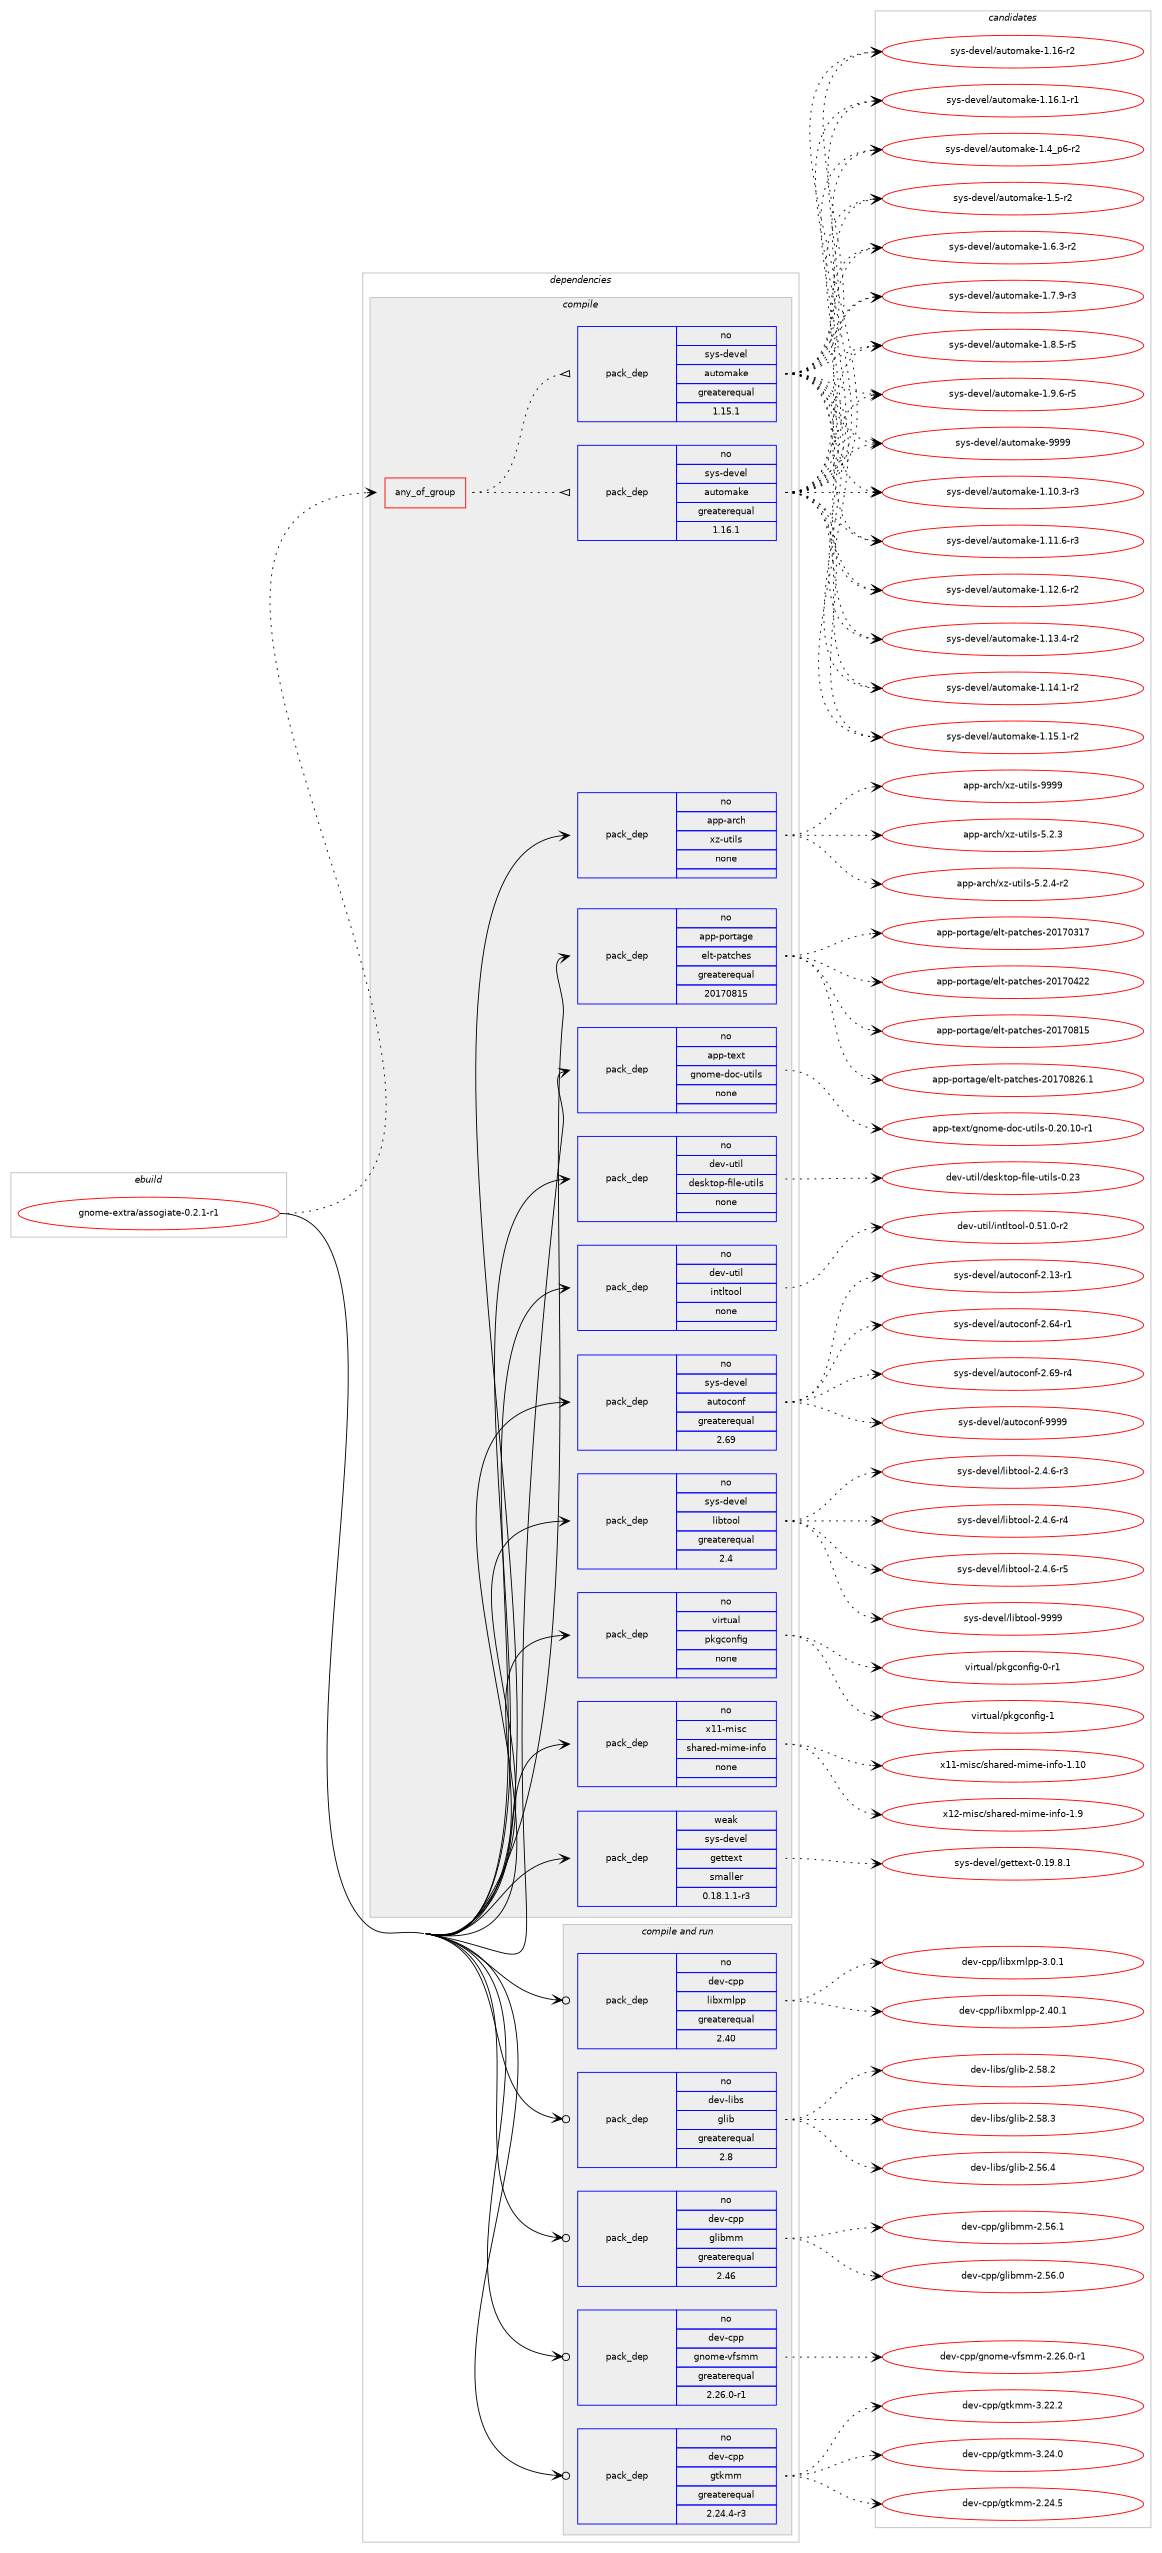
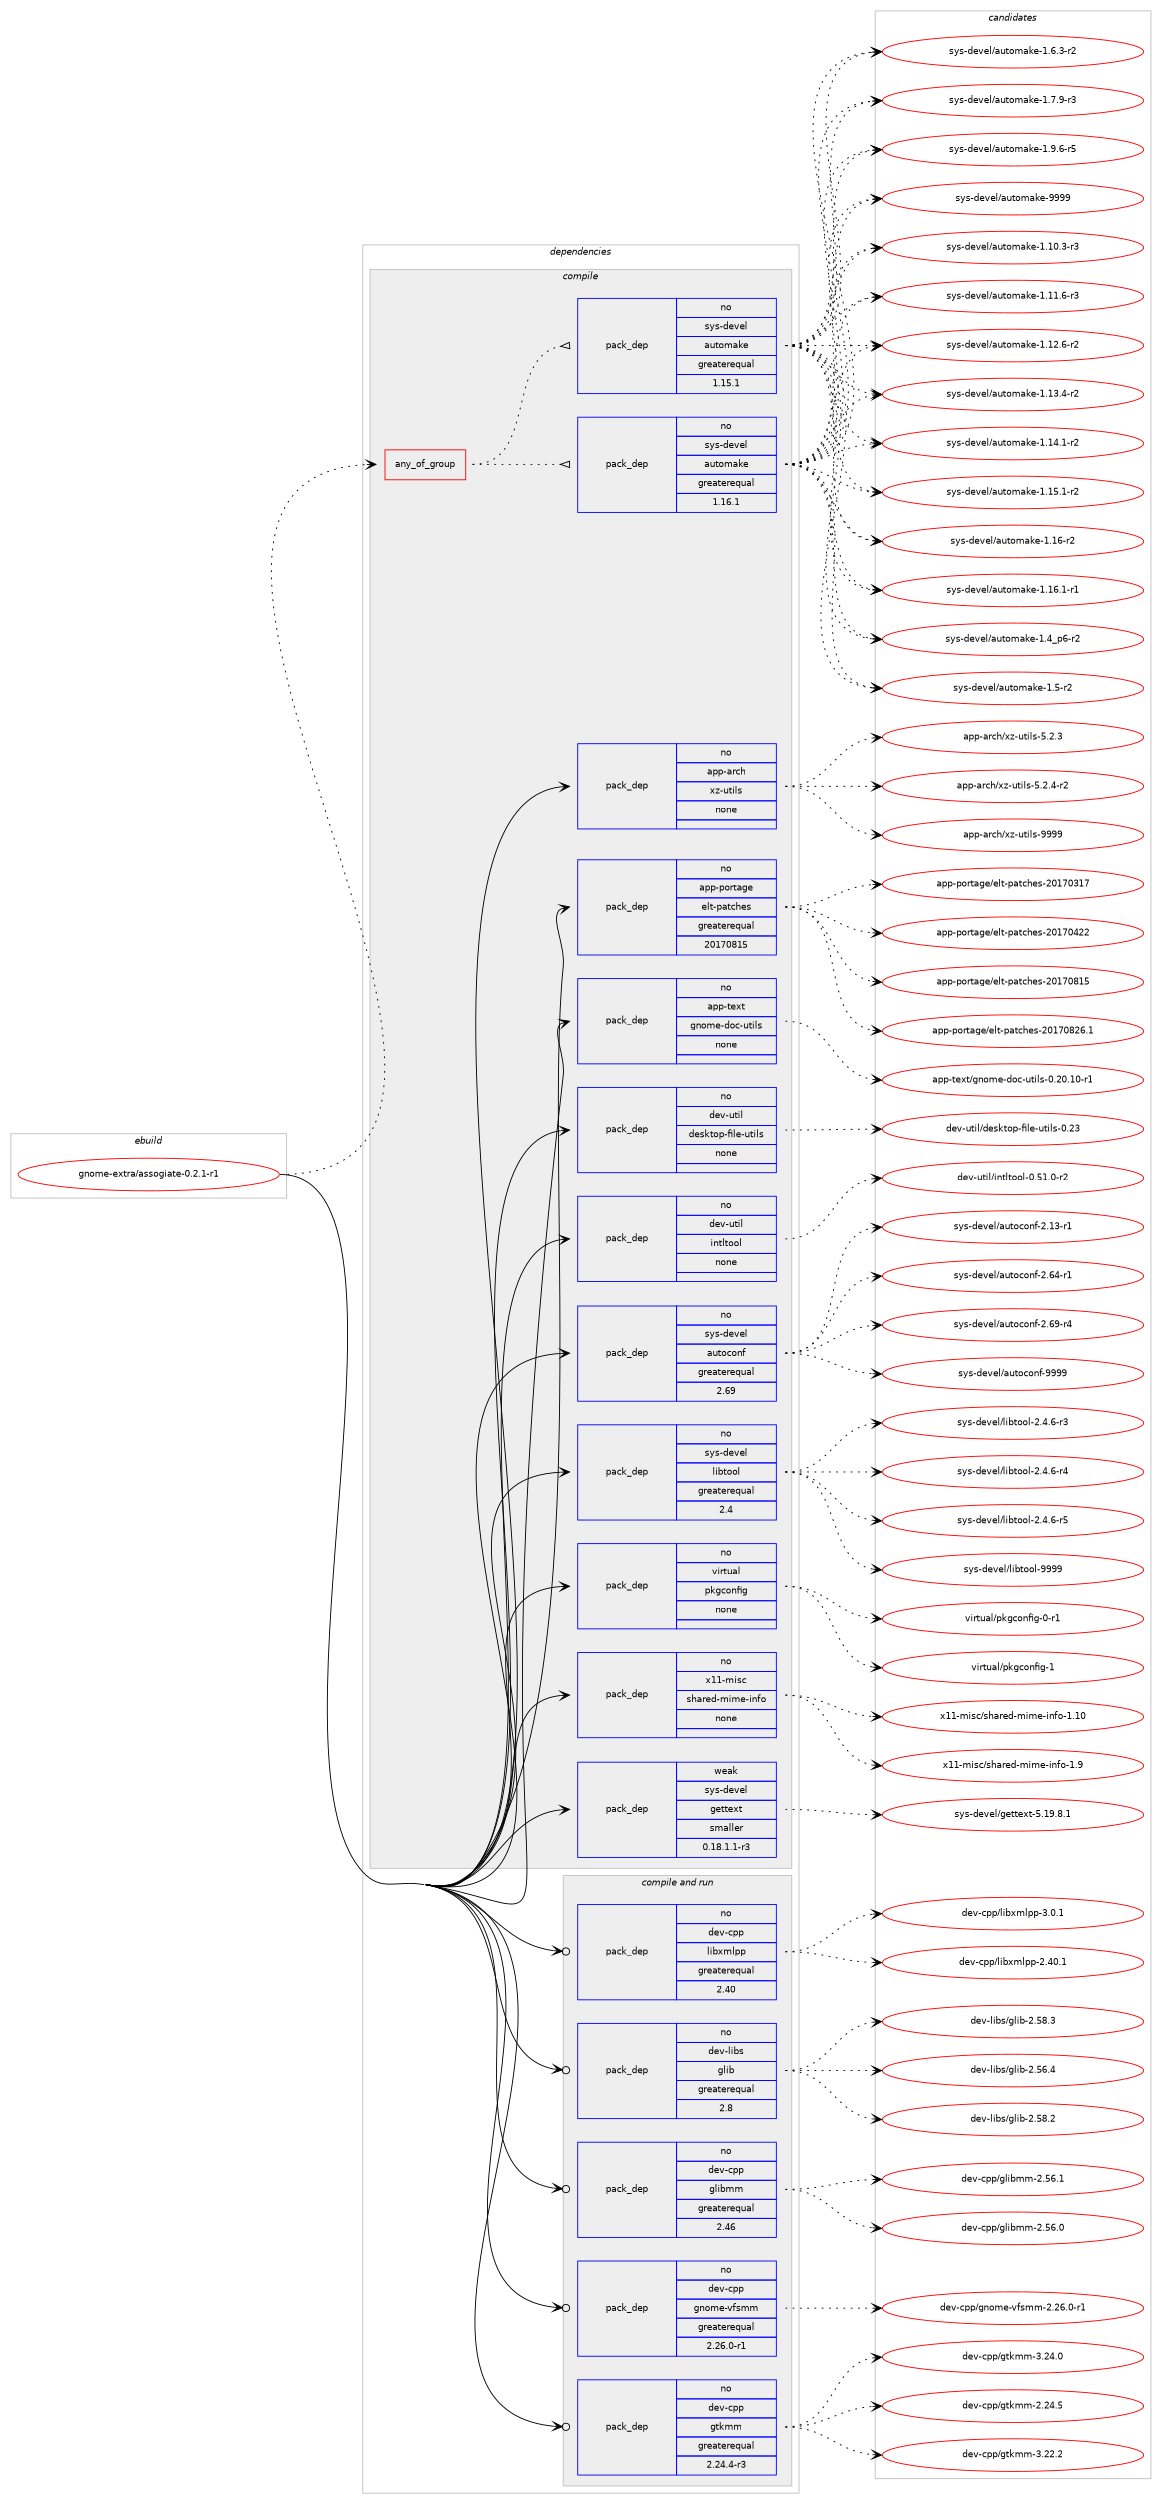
(1013, 346) -> none
(1013, 1815) -> (1013, 1766)
(1013, 1864) -> (1013, 1815)
